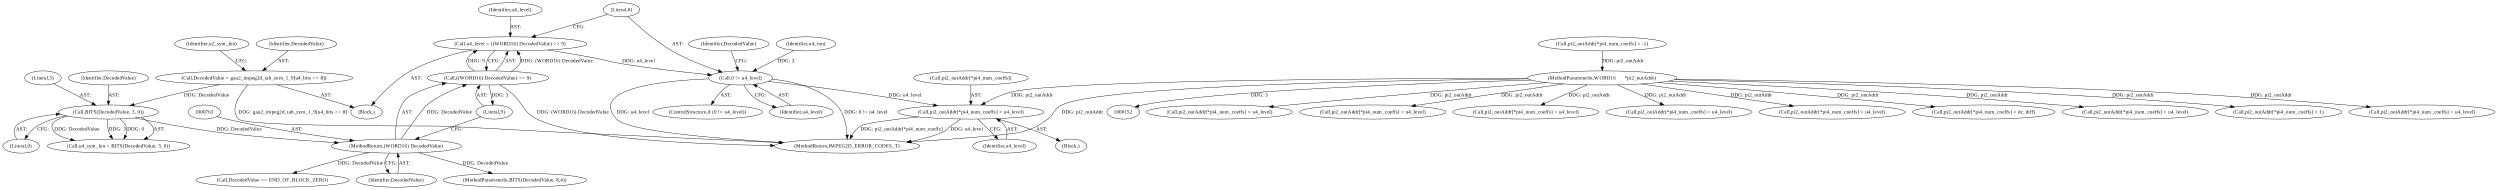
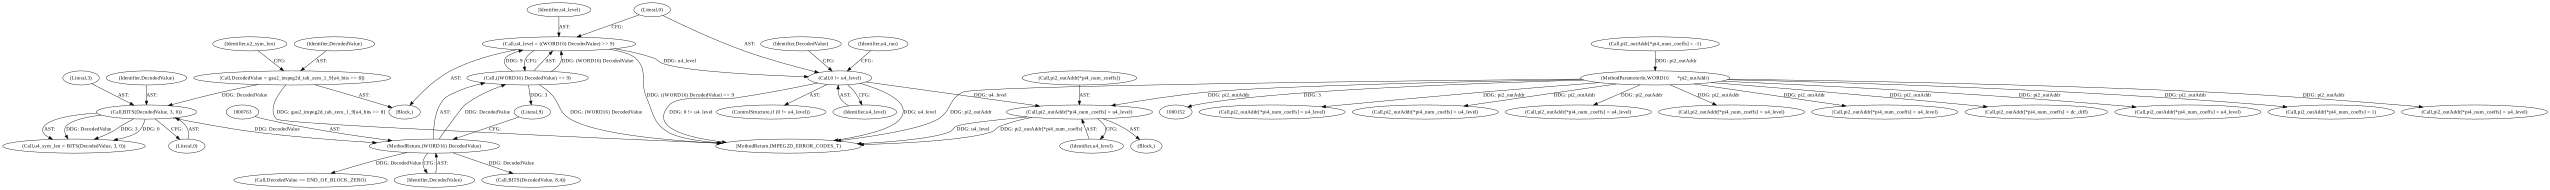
(786, 61) -> (868, 61)
(477, 98) -> none
none -> (651, 108)
(515, 180) -> (531, 180)
